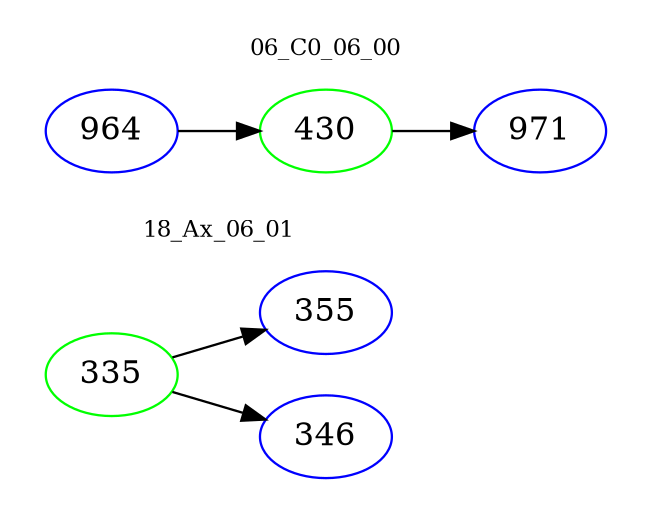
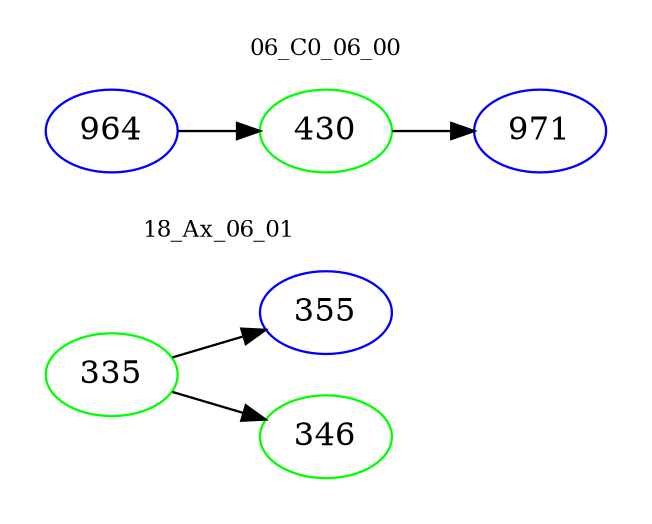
(326, 437) -> (326, 437)
